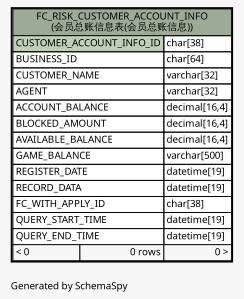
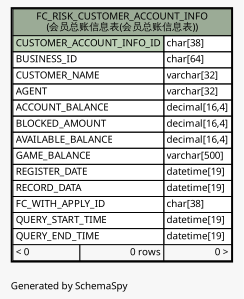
(122, 27) -> (122, 27)
